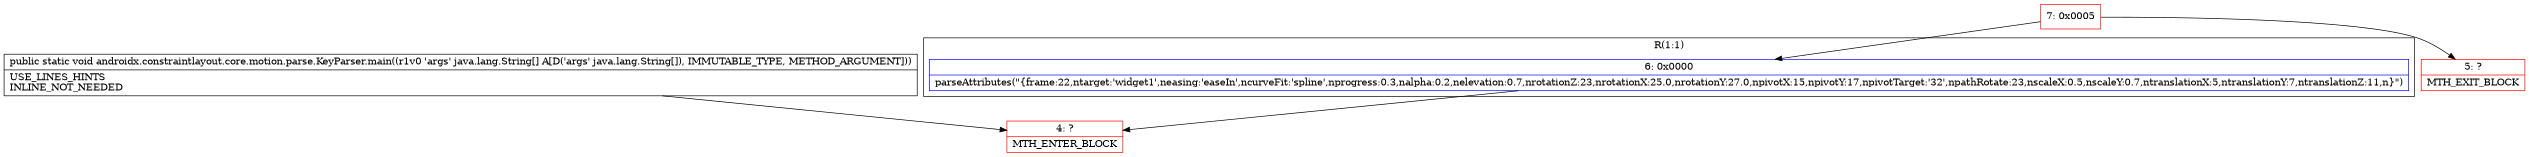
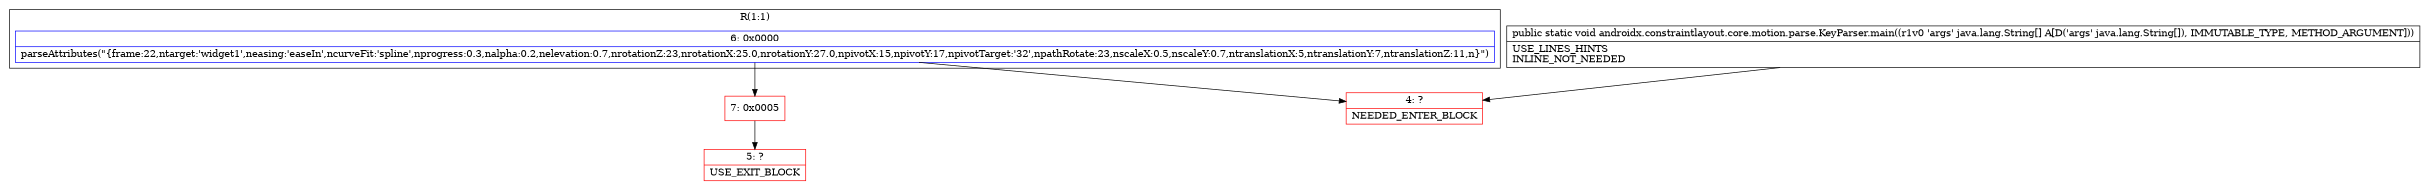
(1892, 43) -> (755, 76)
(2473, 83) -> (755, 173)
(1065, 144) -> (1414, 116)
